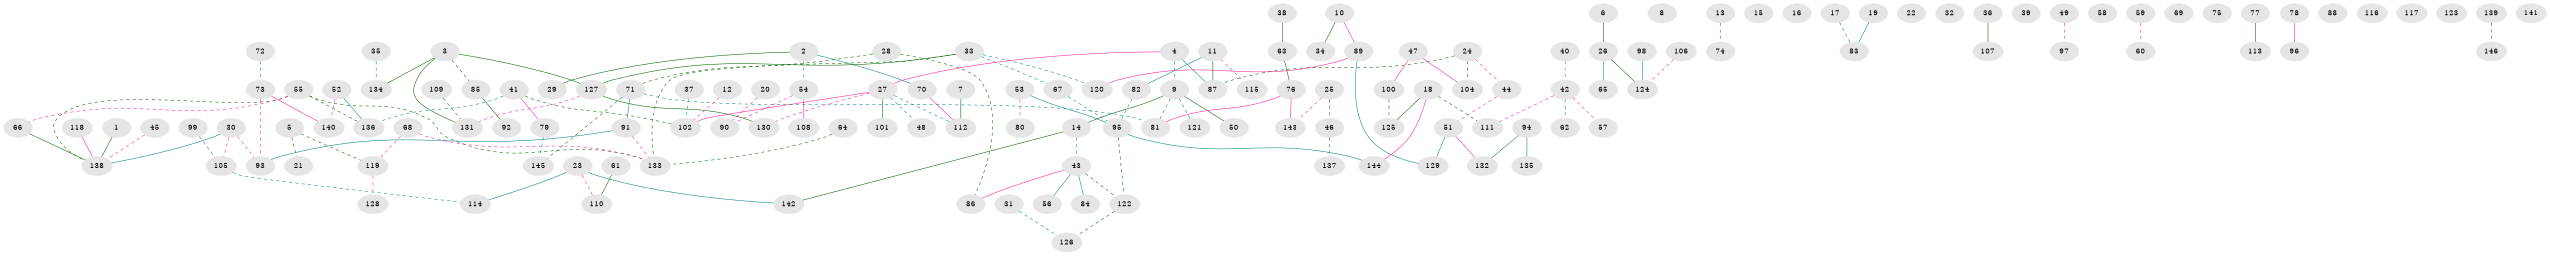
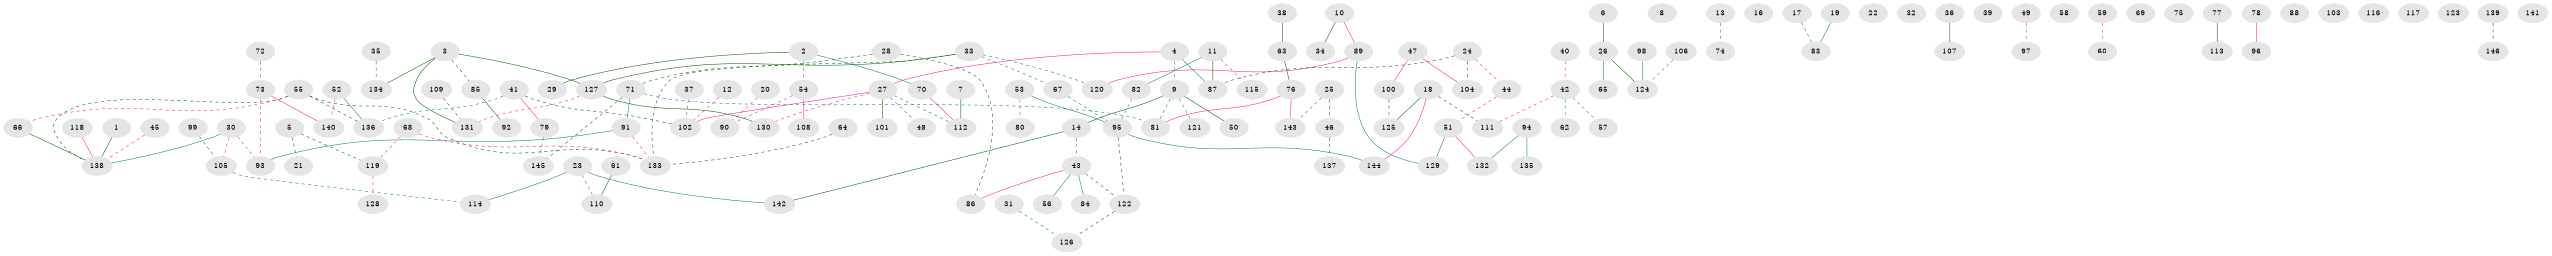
(1759, 13) -> none
none -> (2334, 13)
